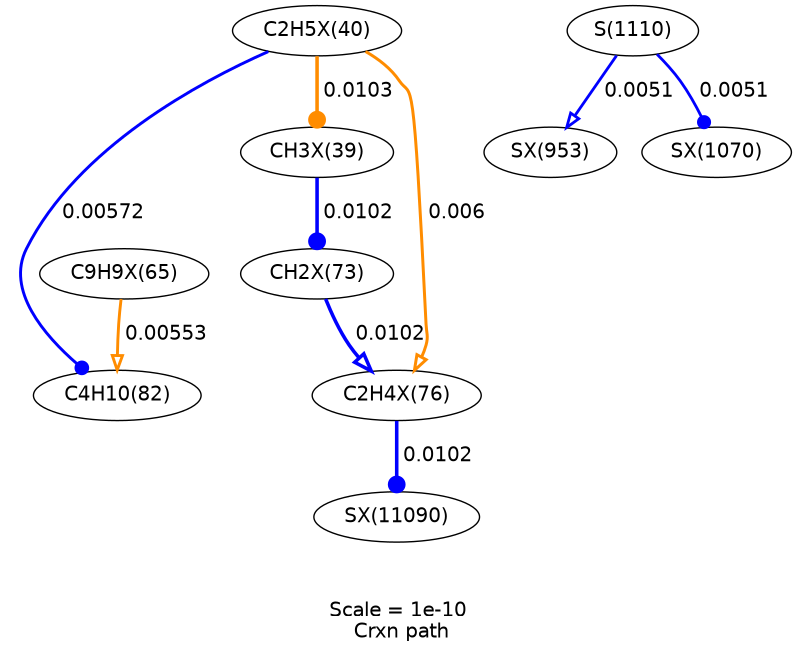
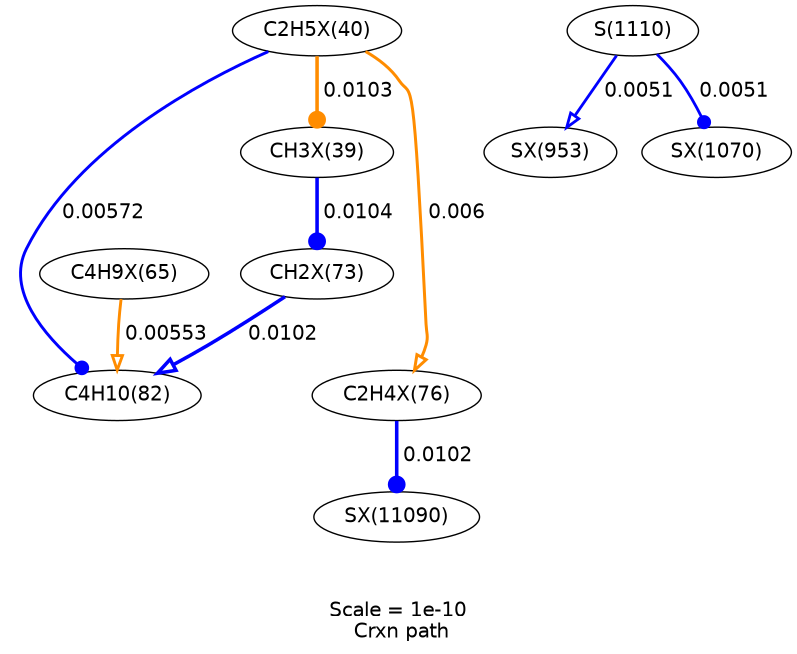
(355, 213) -> (355, 213)
(124, 274) -> (124, 274)
(340, 330) -> (230, 332)
